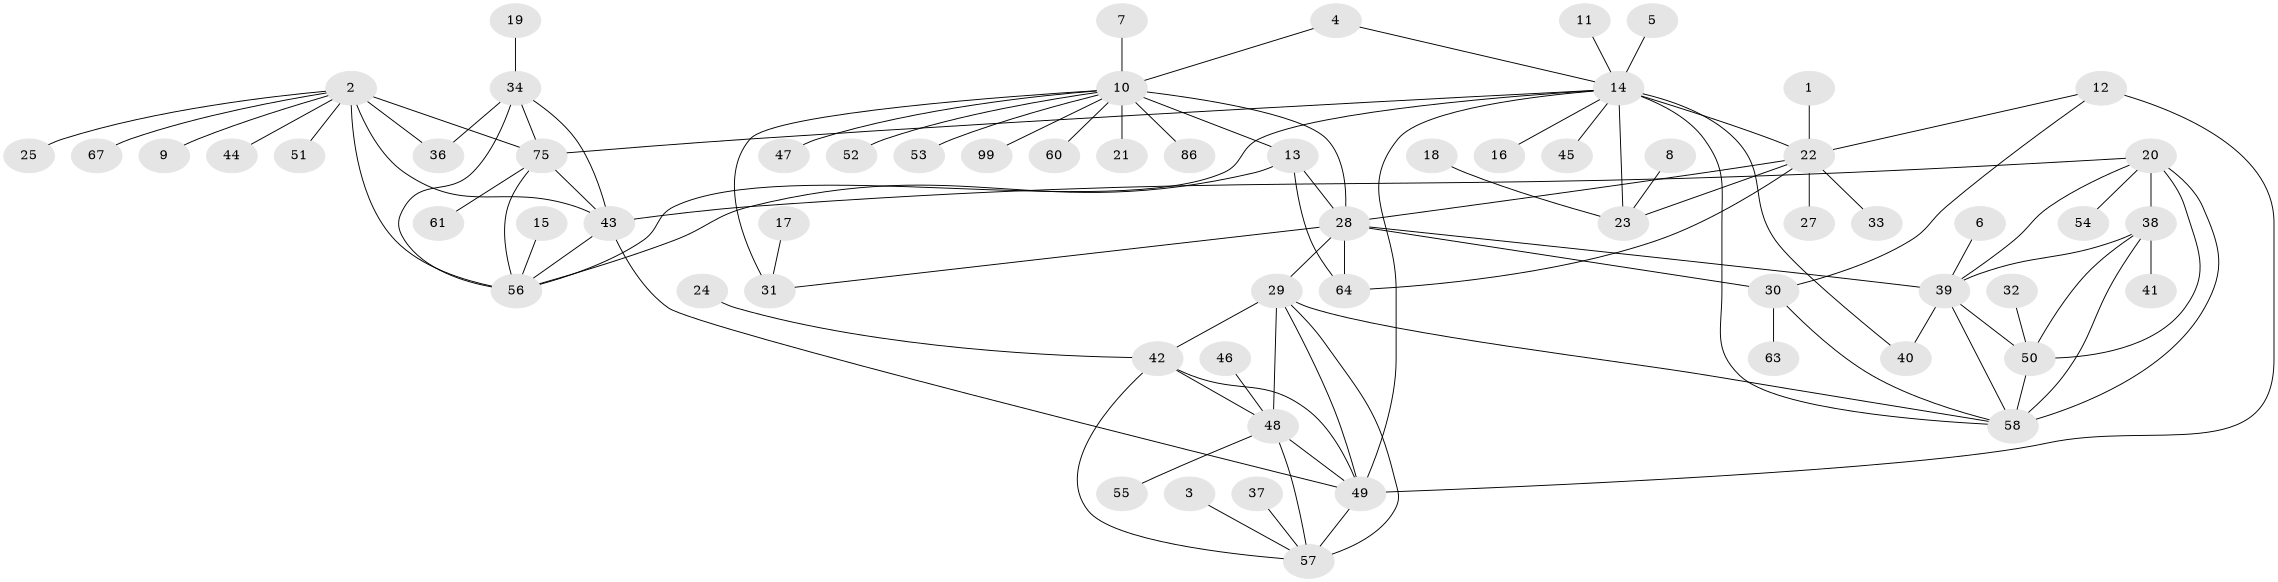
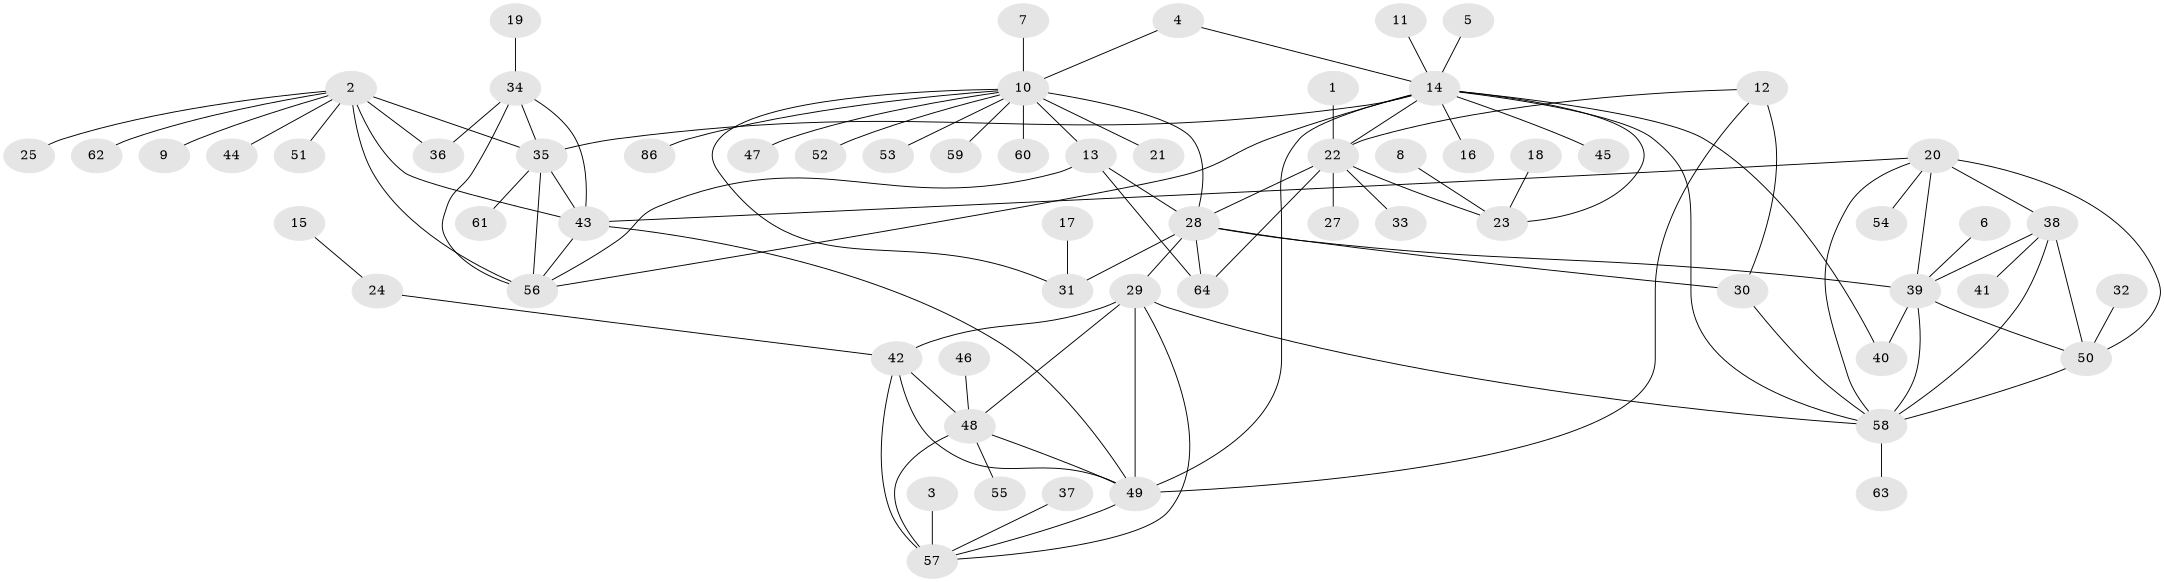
(97, 156) -> (97, 156)
(542, 156) -> (542, 156)
(987, 156) -> (956, 156)
(529, 257) -> (339, 257)
(1774, 325) -> (1882, 460)
